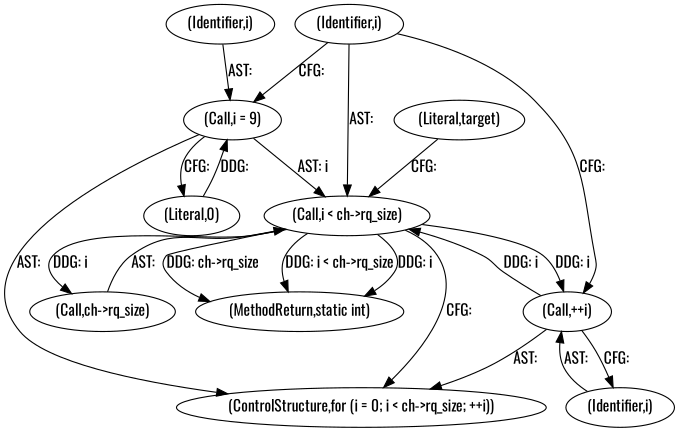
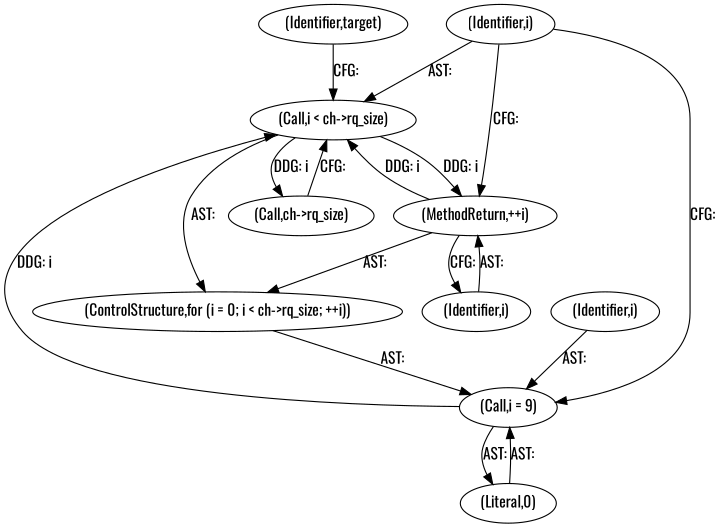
(459, 120) -> (333, 24)
(199, 168) -> (497, 455)
(236, 168) -> (524, 455)
(313, 168) -> (35, 264)
(145, 264) -> (335, 168)
(7, 288) -> (367, 361)
(300, 312) -> none
(461, 312) -> (205, 216)
(567, 312) -> (475, 216)
